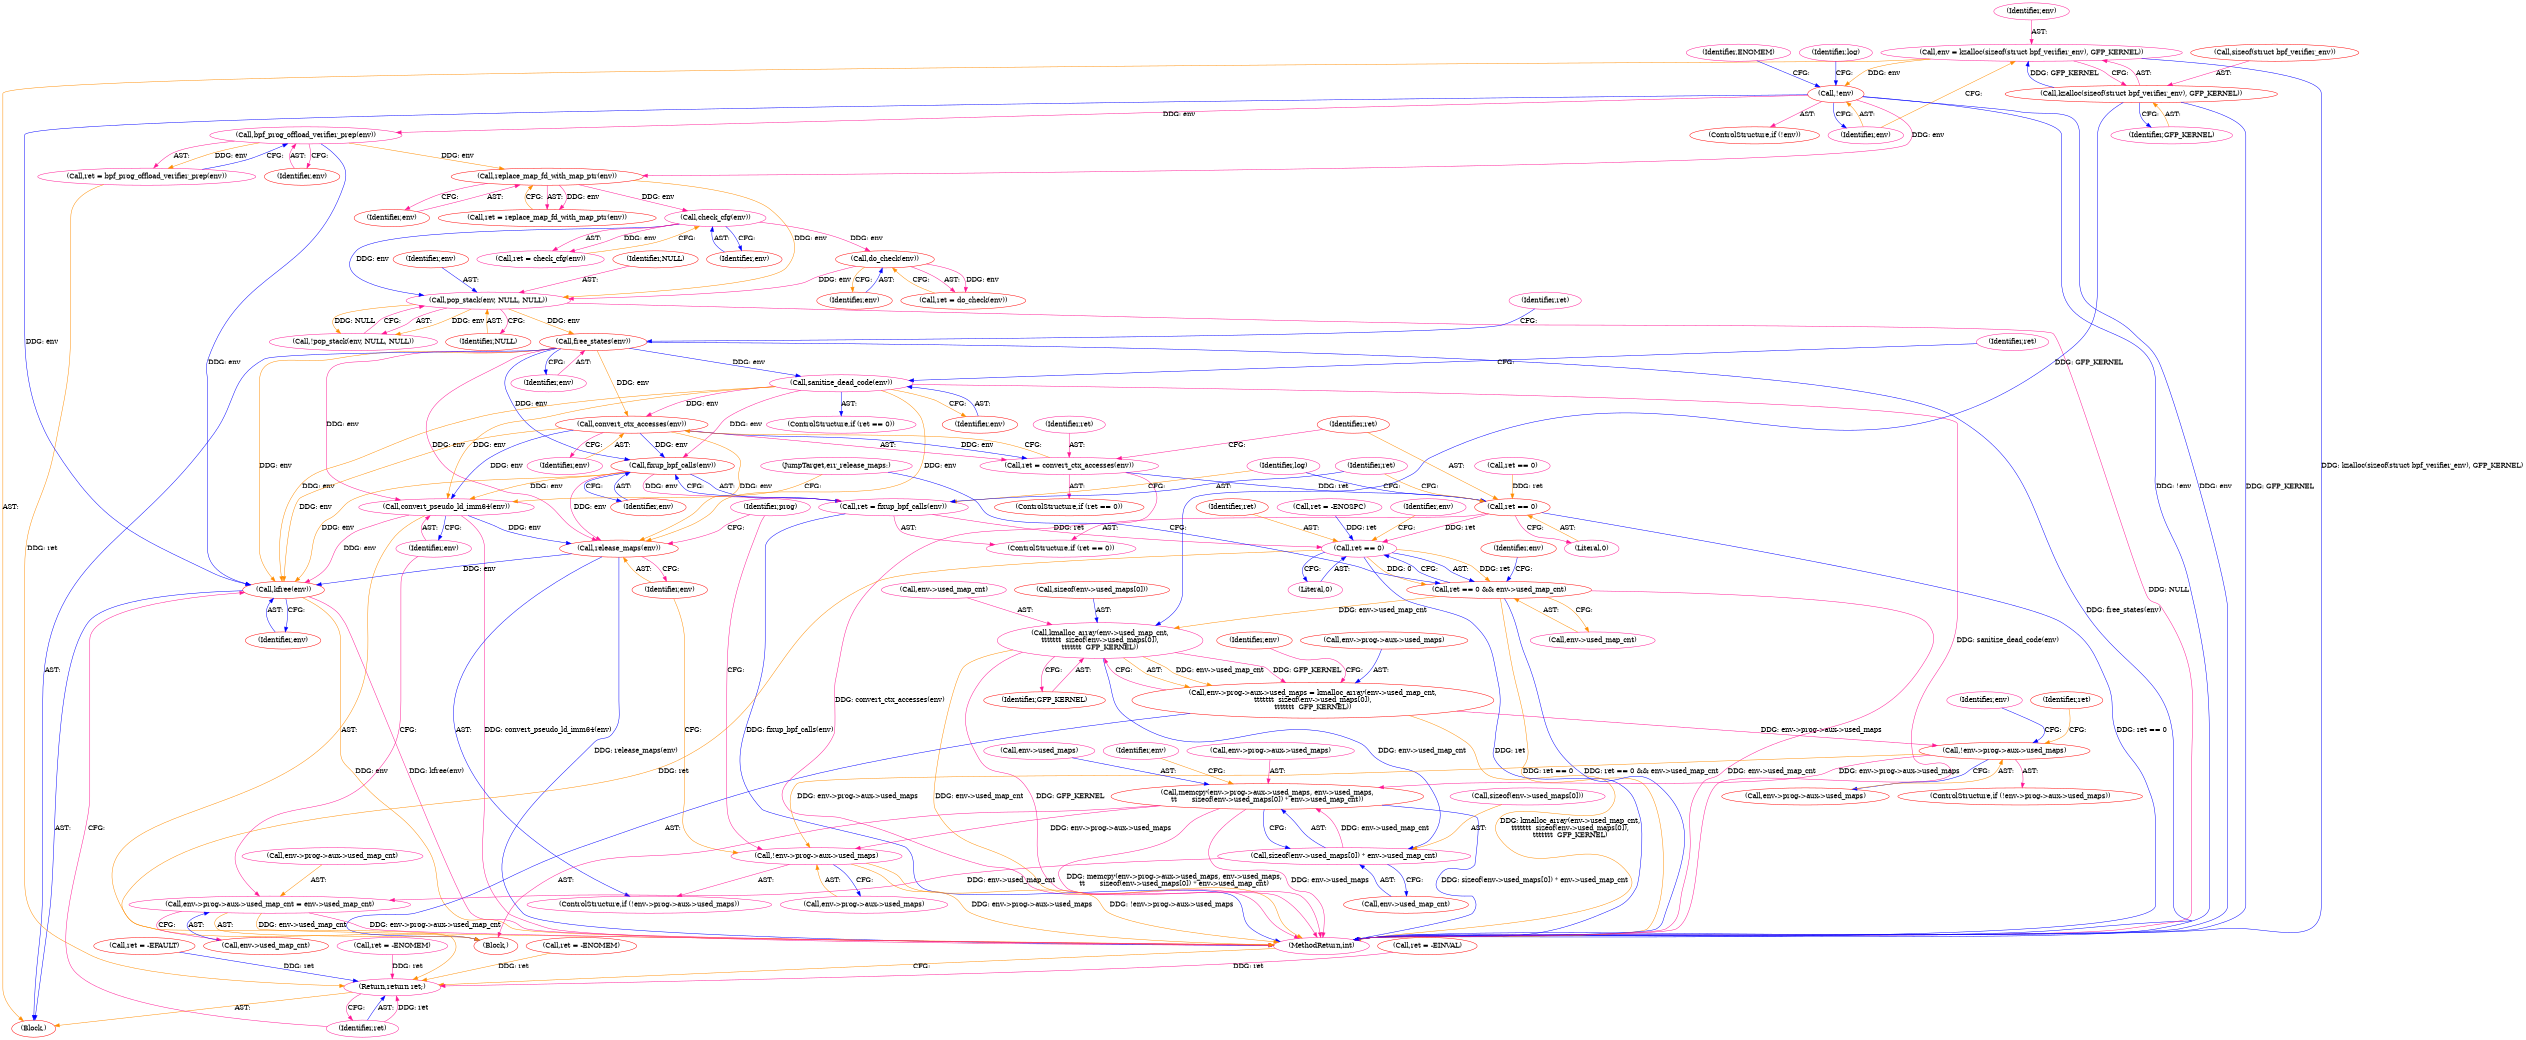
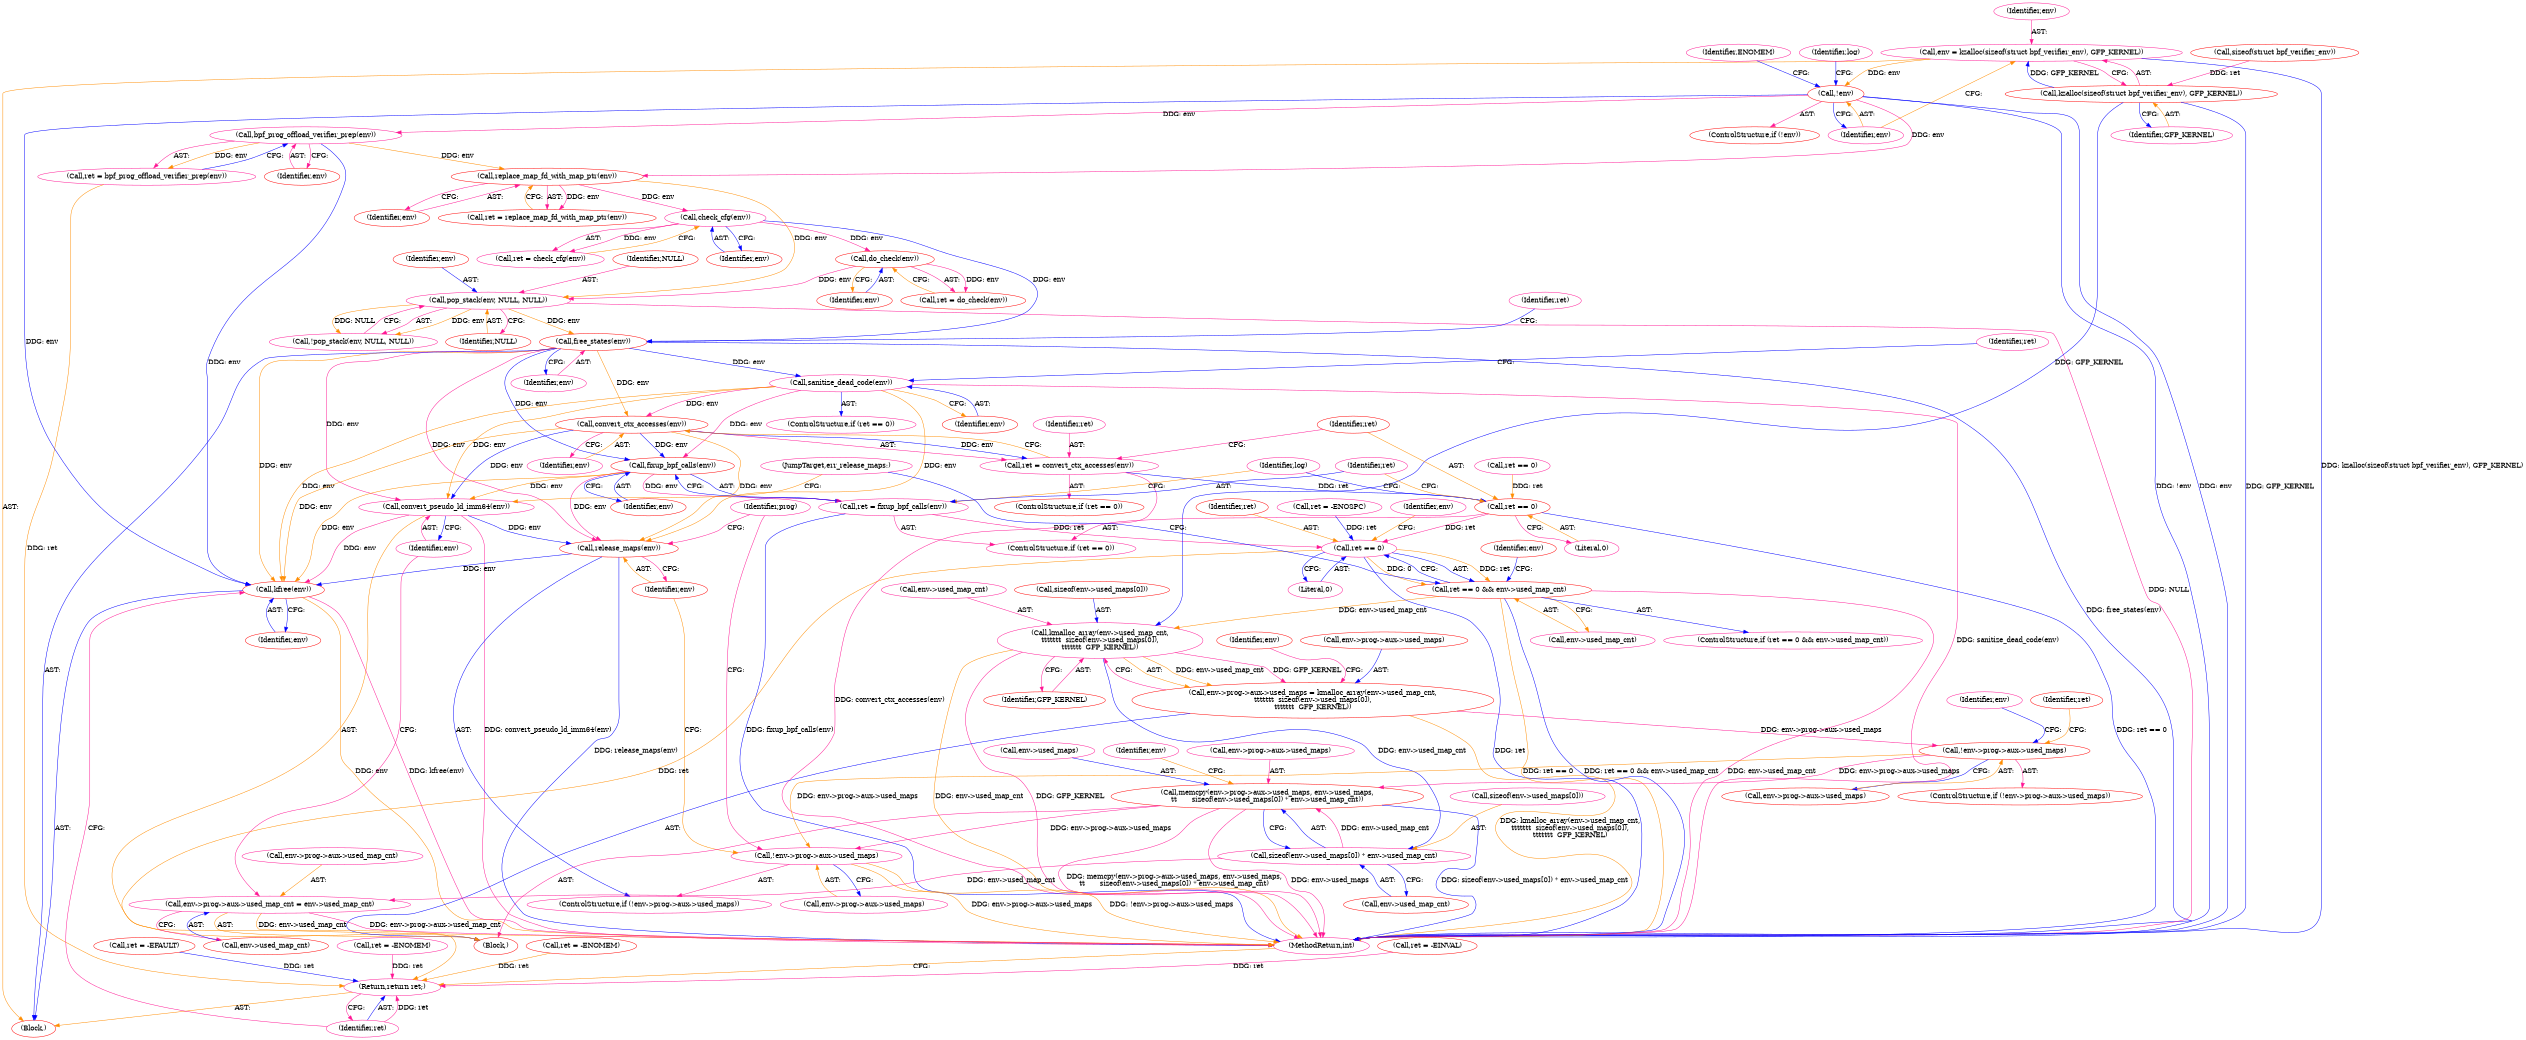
(2225, 73) -> (2225, 73)
(469, 232) -> (995, 322)
none -> (1793, 641)
